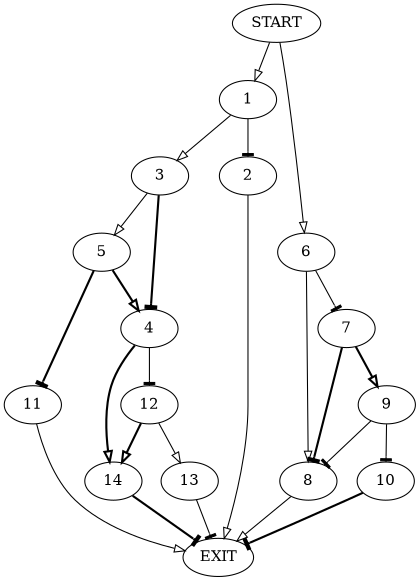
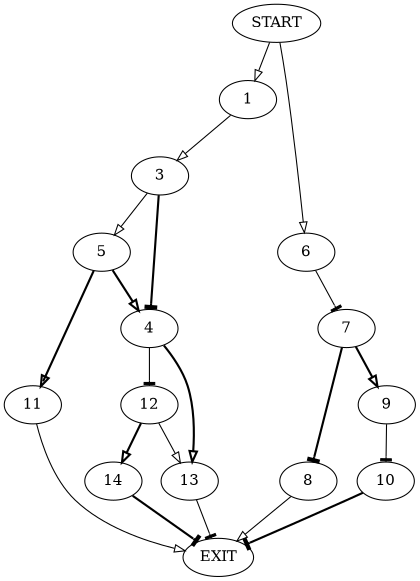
(248, 176) -> none
(68, 326) -> (68, 326)
(307, 361) -> none
(109, 395) -> (190, 395)
(350, 441) -> none
